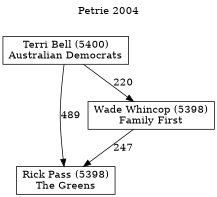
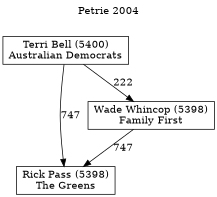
(123, 83) -> (123, 83)
(71, 115) -> (71, 115)
(123, 148) -> (123, 148)
